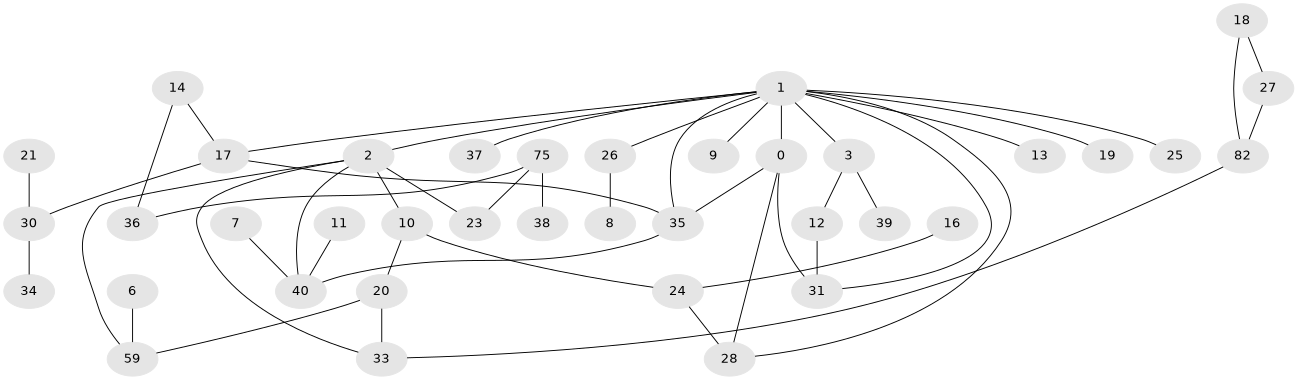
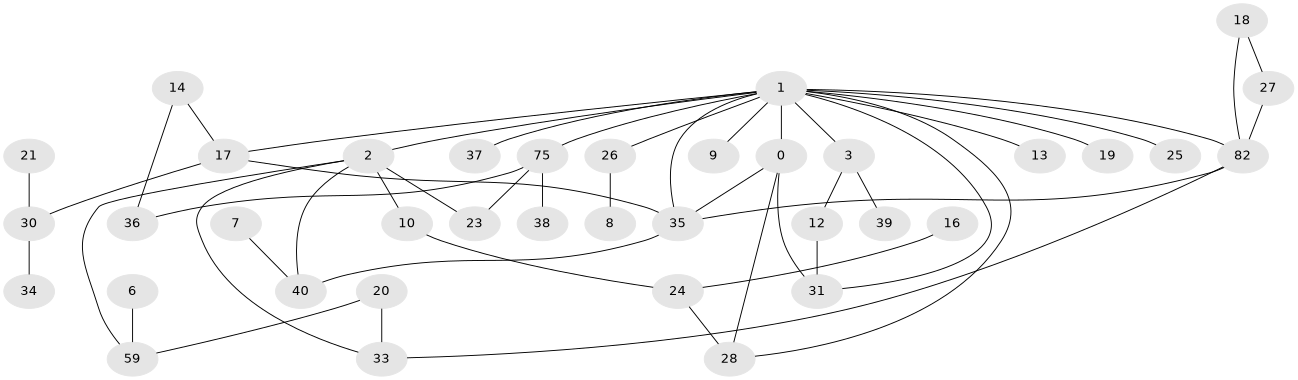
none -> (1017, 103)
none -> (658, 115)
none -> (965, 200)
(339, 224) -> none
(395, 257) -> none
